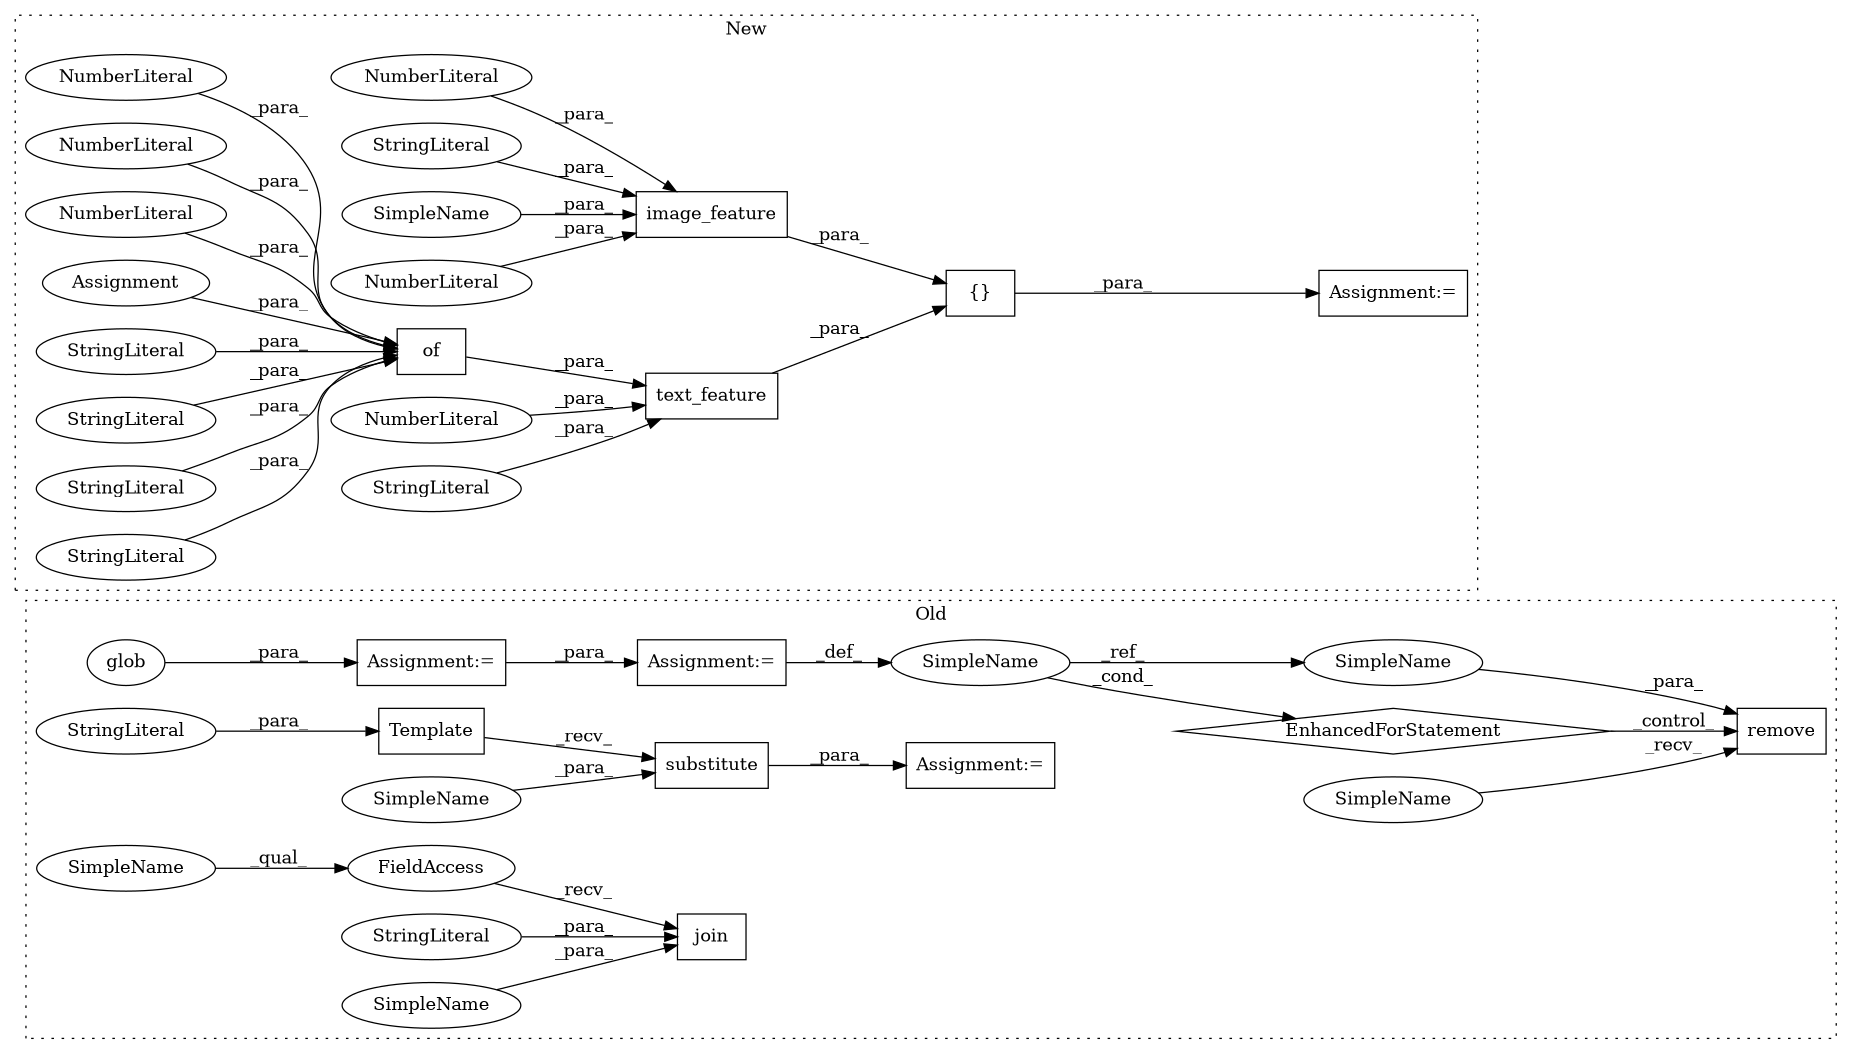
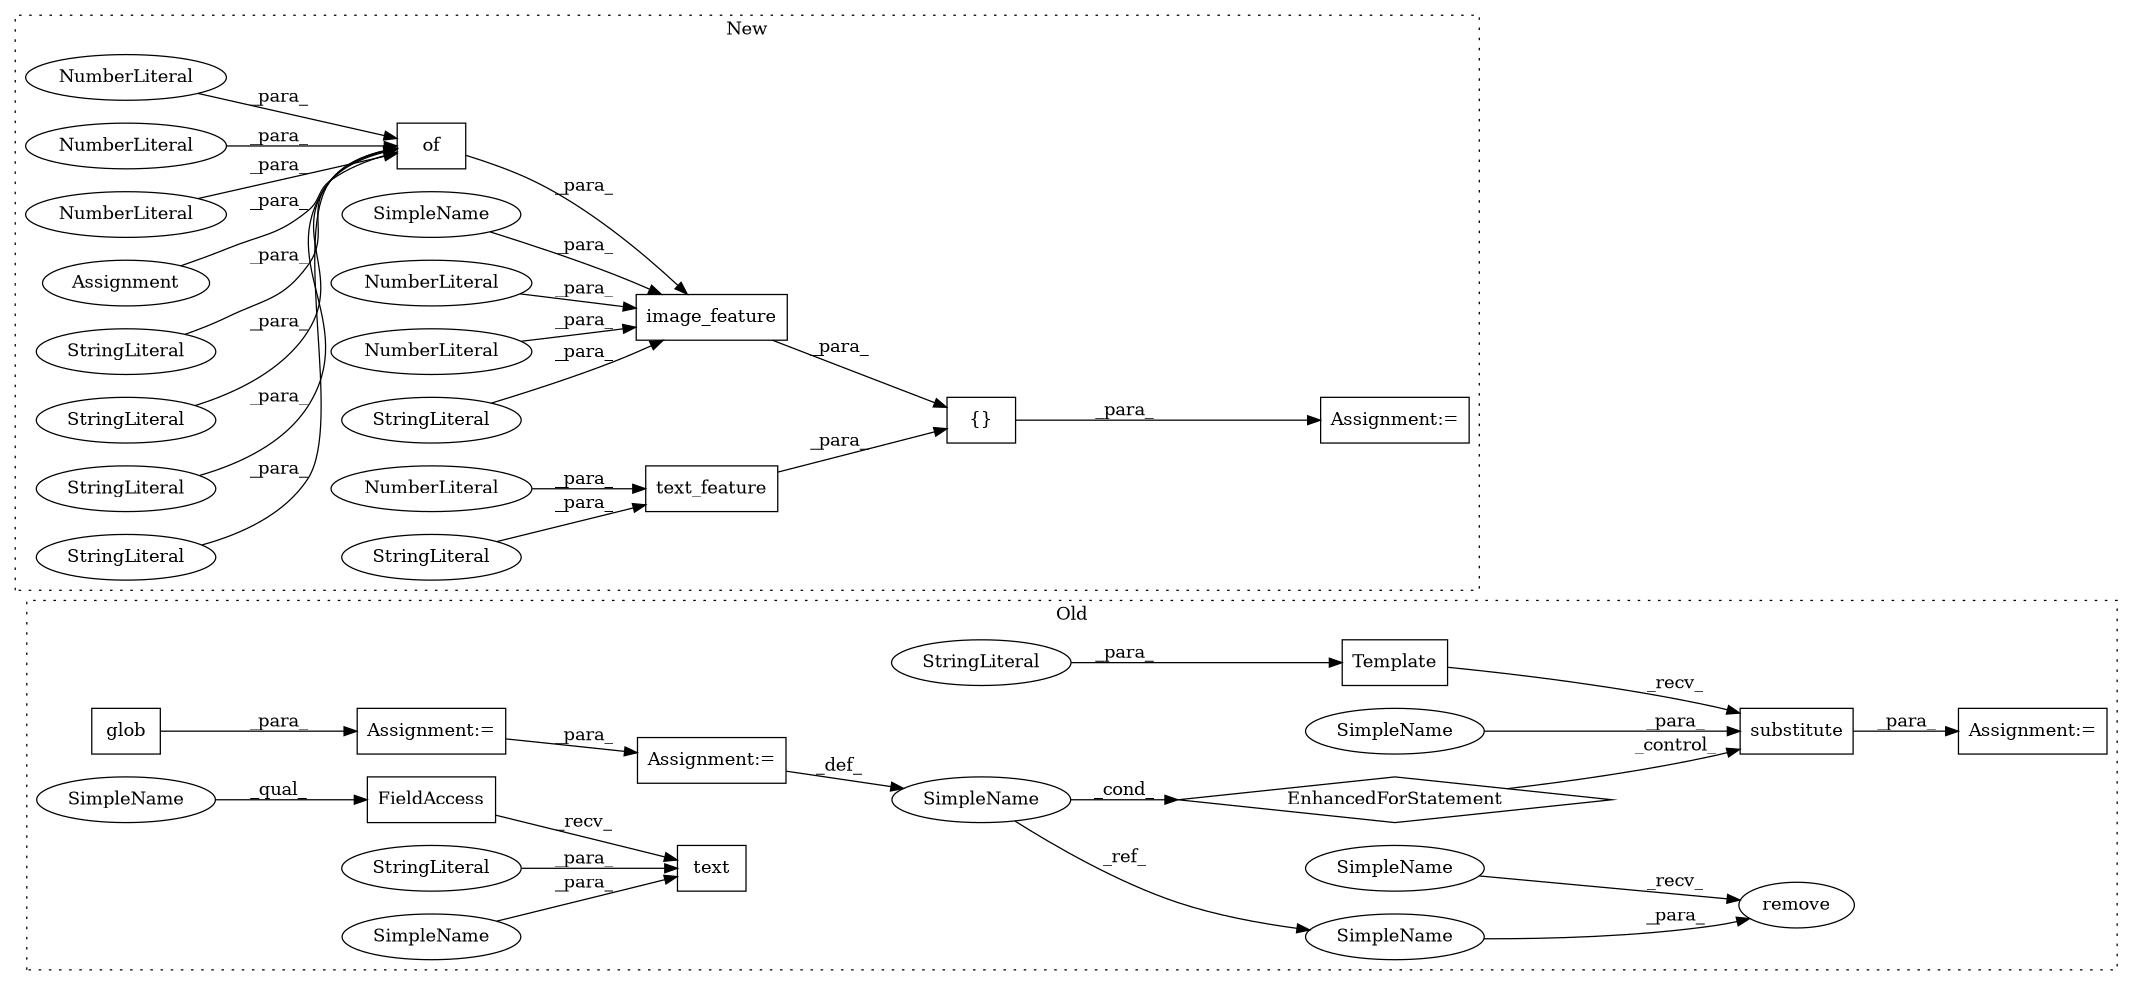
(550, 370) -> (580, 208)
(126, 663) -> (126, 731)
(1667, 731) -> (1618, 774)
(1782, 731) -> (1797, 905)
(431, 868) -> (431, 800)
(712, 937) -> (712, 868)
